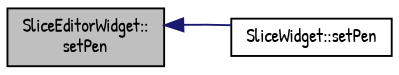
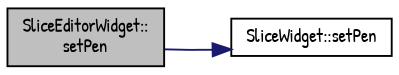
(208, 25) -> (188, 50)
